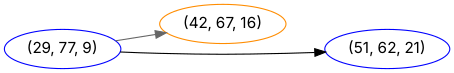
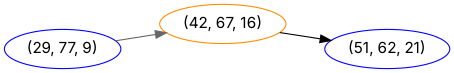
(217, 54) -> (300, 36)
